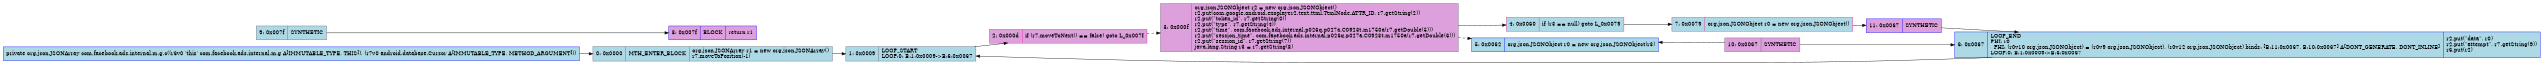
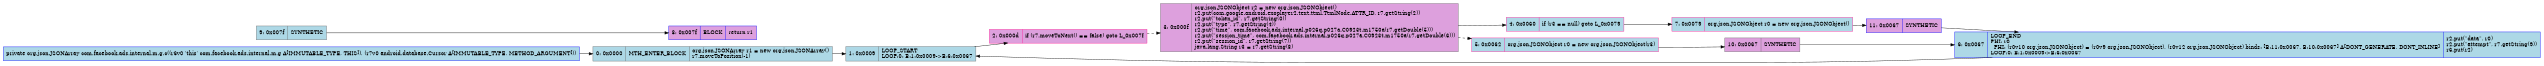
(1694, 42) -> (1690, 47)
(1565, 45) -> (1565, 45)
